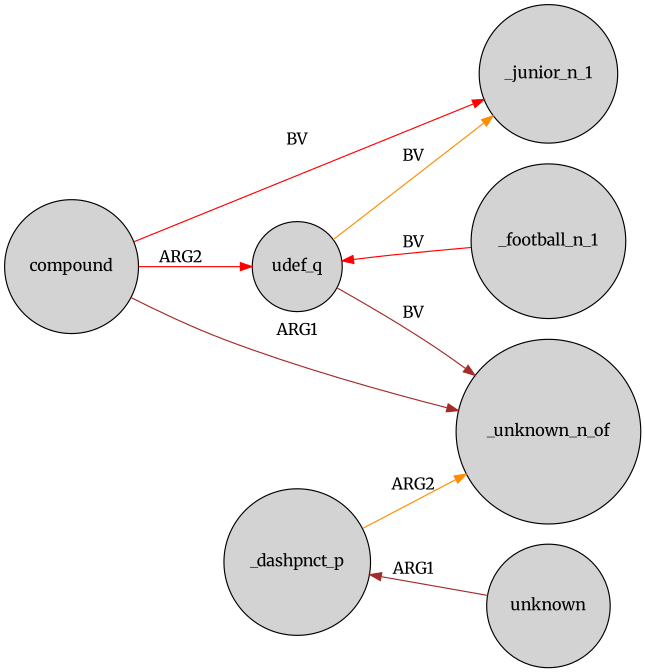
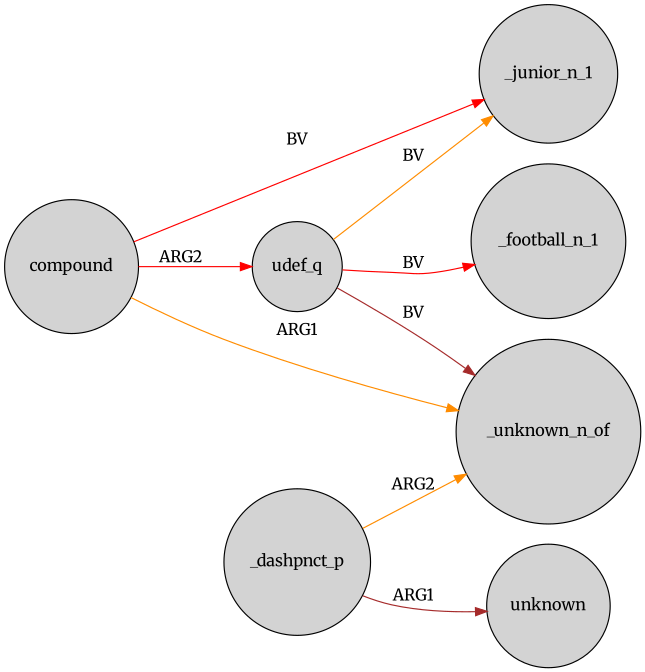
(412, 253) -> (403, 273)
(286, 361) -> (286, 361)
(435, 586) -> (418, 609)
